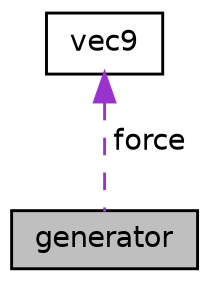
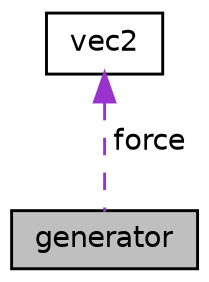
(105, 44) -> (105, 44)
